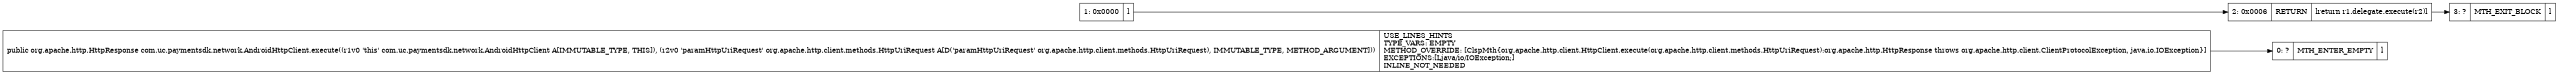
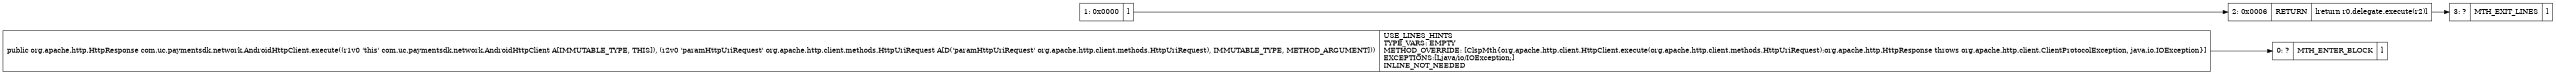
(2372, 12) -> (2372, 12)
(2508, 12) -> (2506, 12)
(2335, 51) -> (2335, 51)
